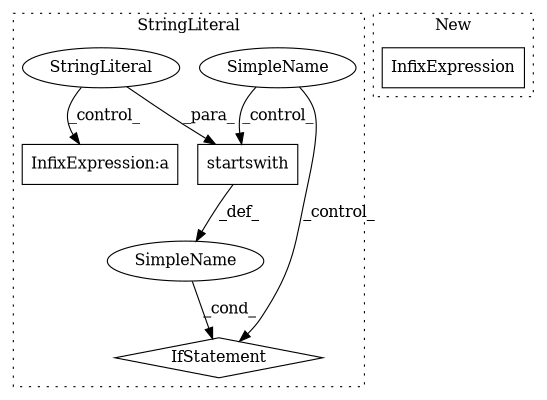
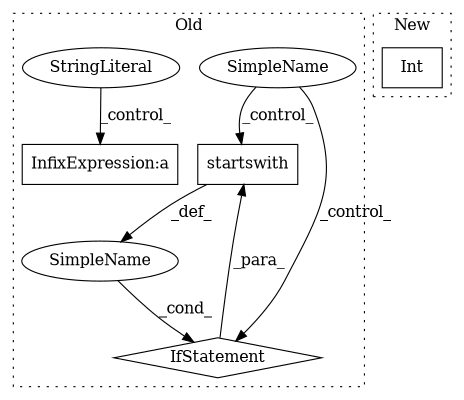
(189, 26) -> (189, 26)
(453, 68) -> (412, 68)
(166, 113) -> (229, 267)
